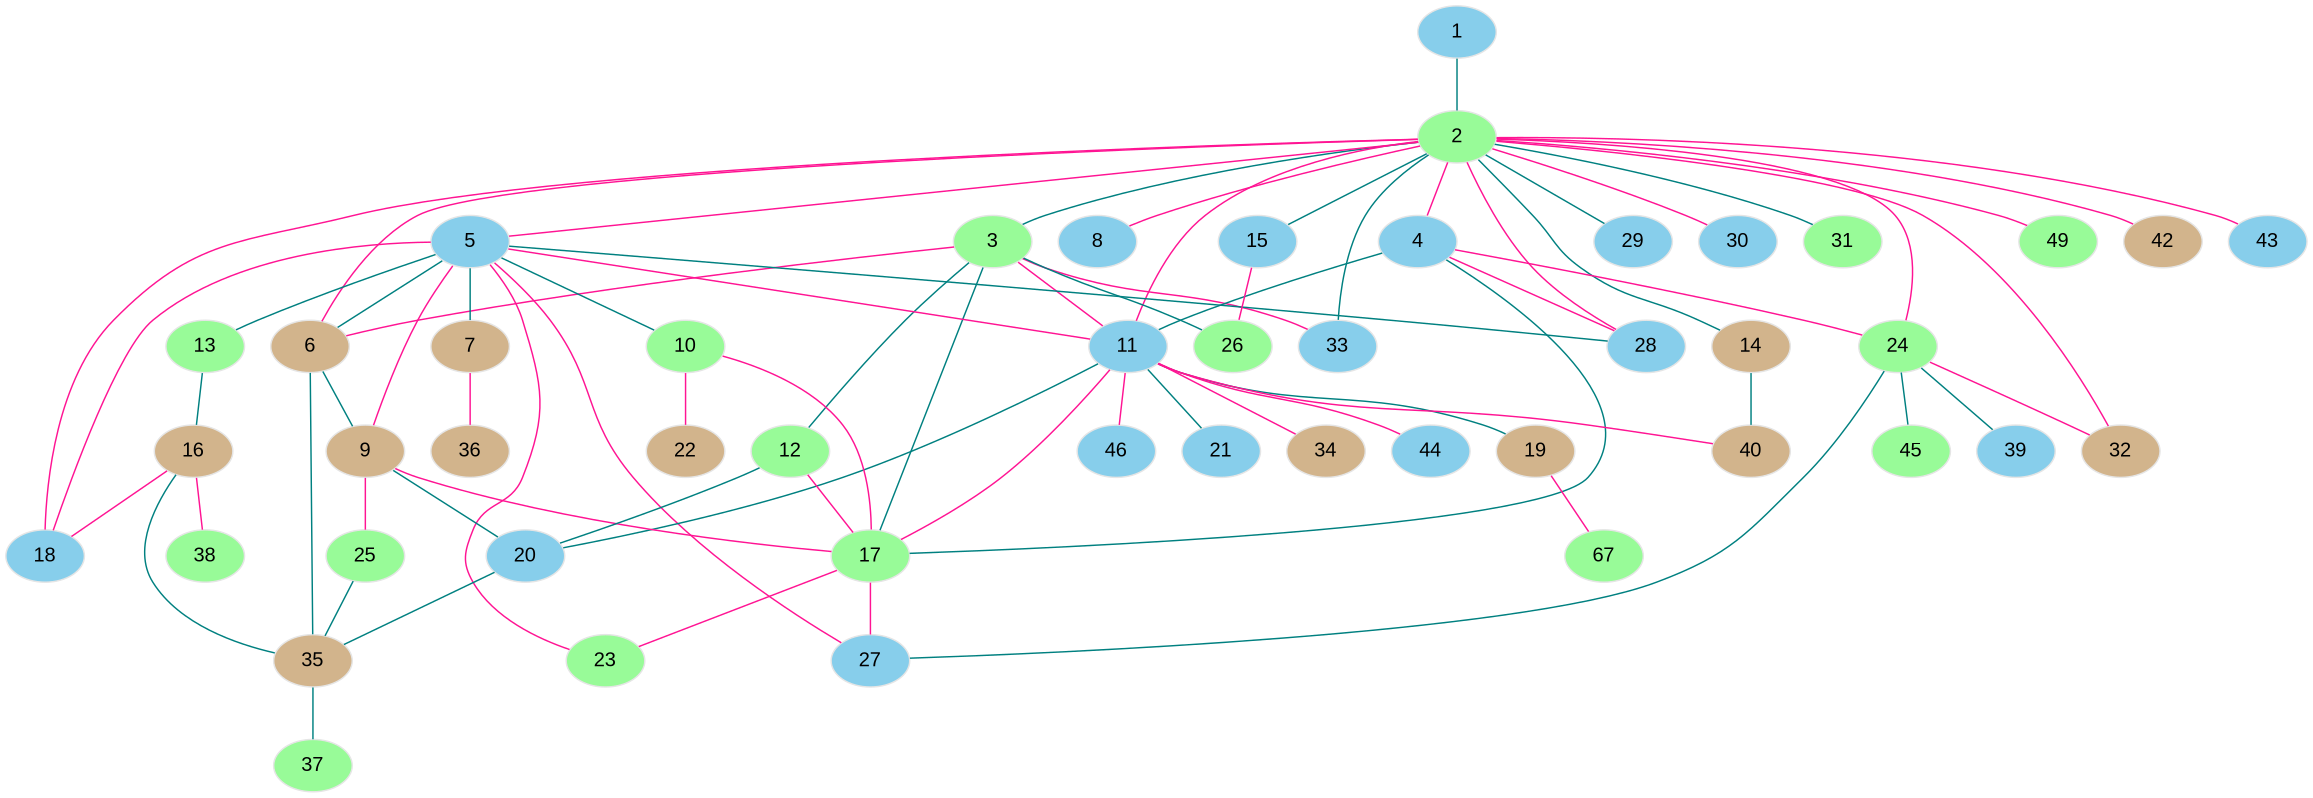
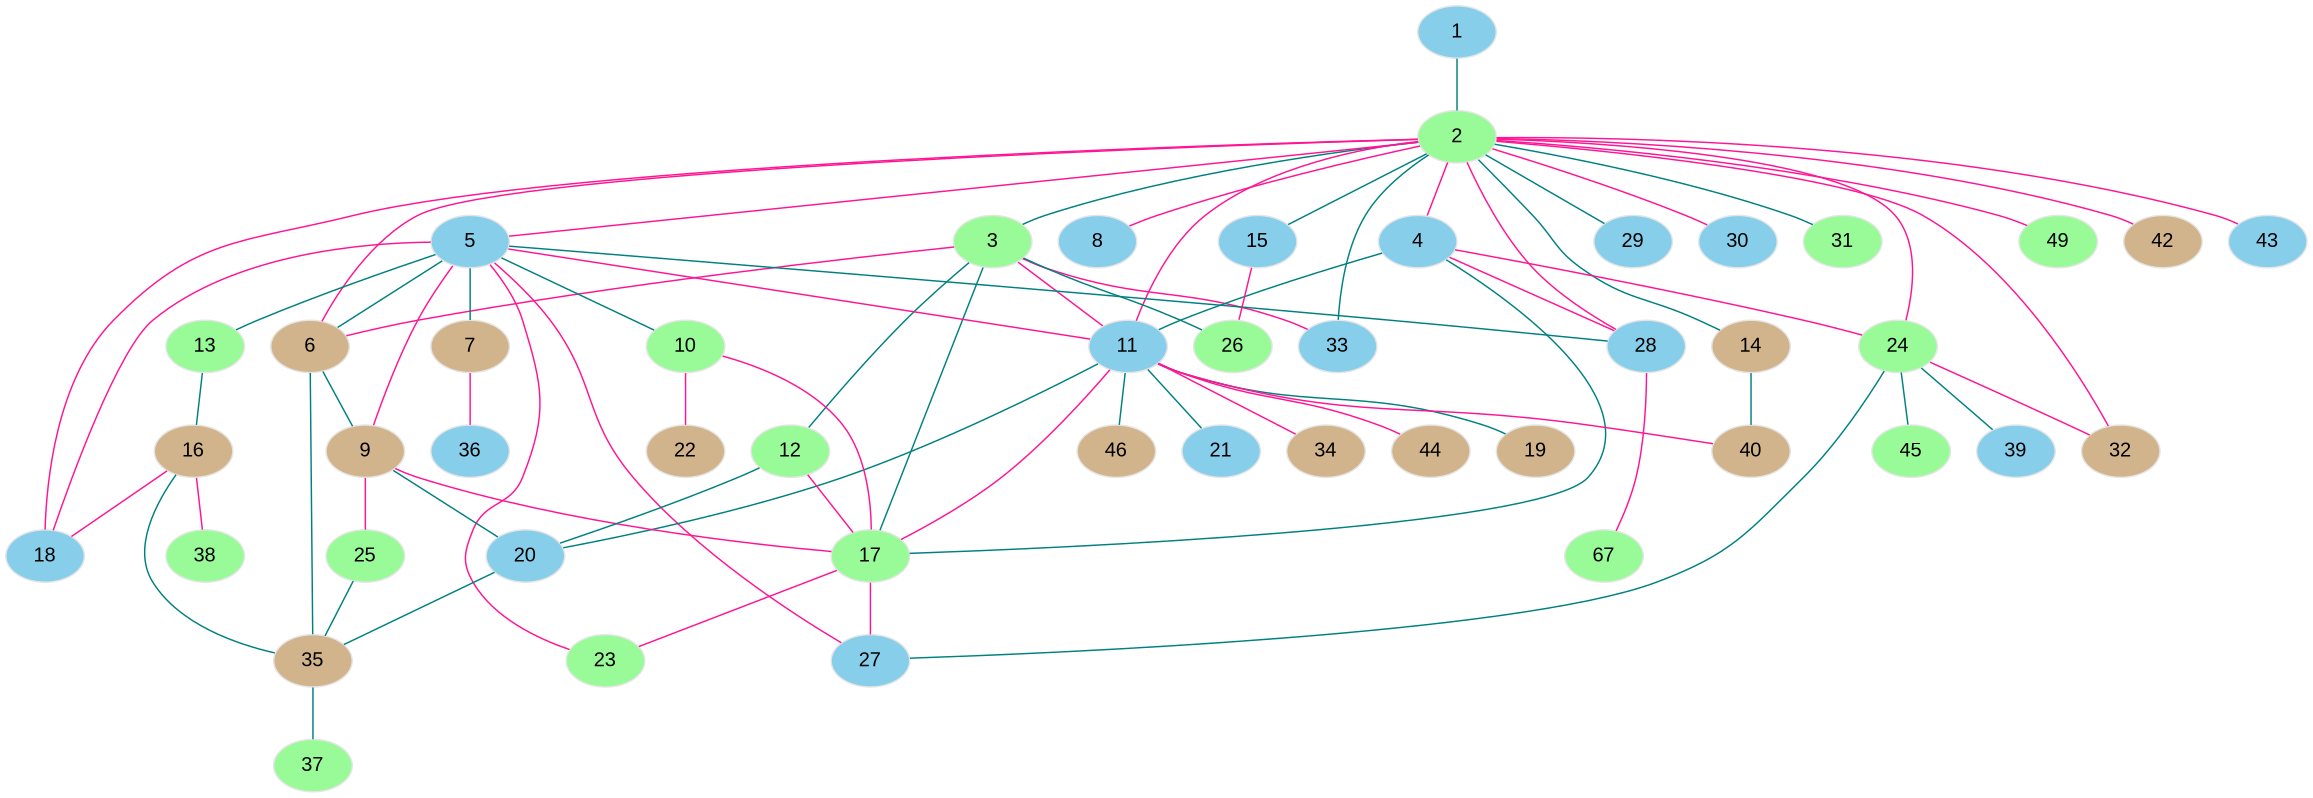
(1122, 399) -> (1122, 399)
(470, 451) -> (470, 451)
(1116, 451) -> (1116, 451)
(1431, 451) -> (1431, 451)
(1570, 504) -> (1641, 454)
